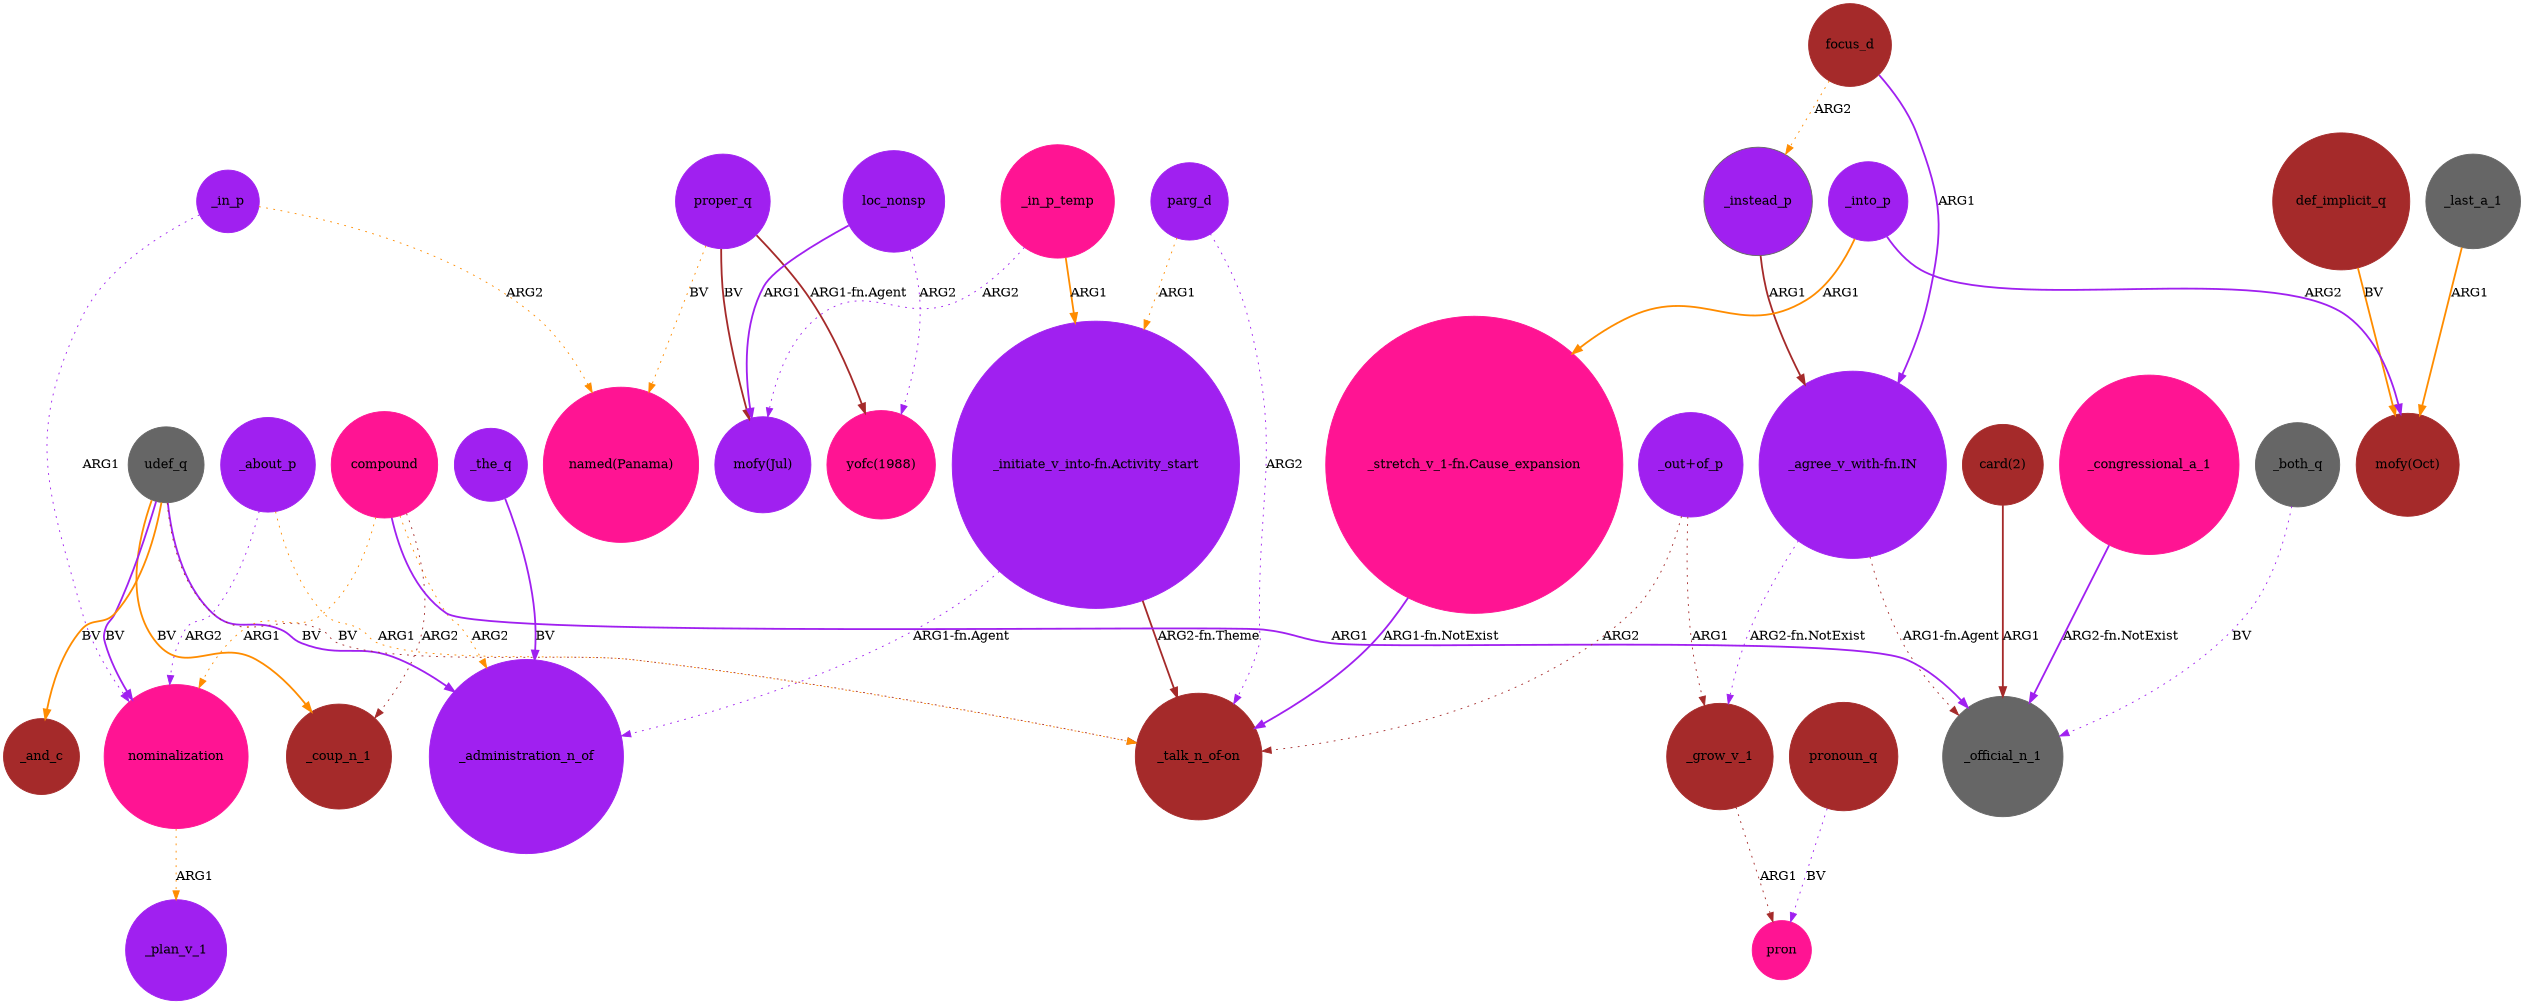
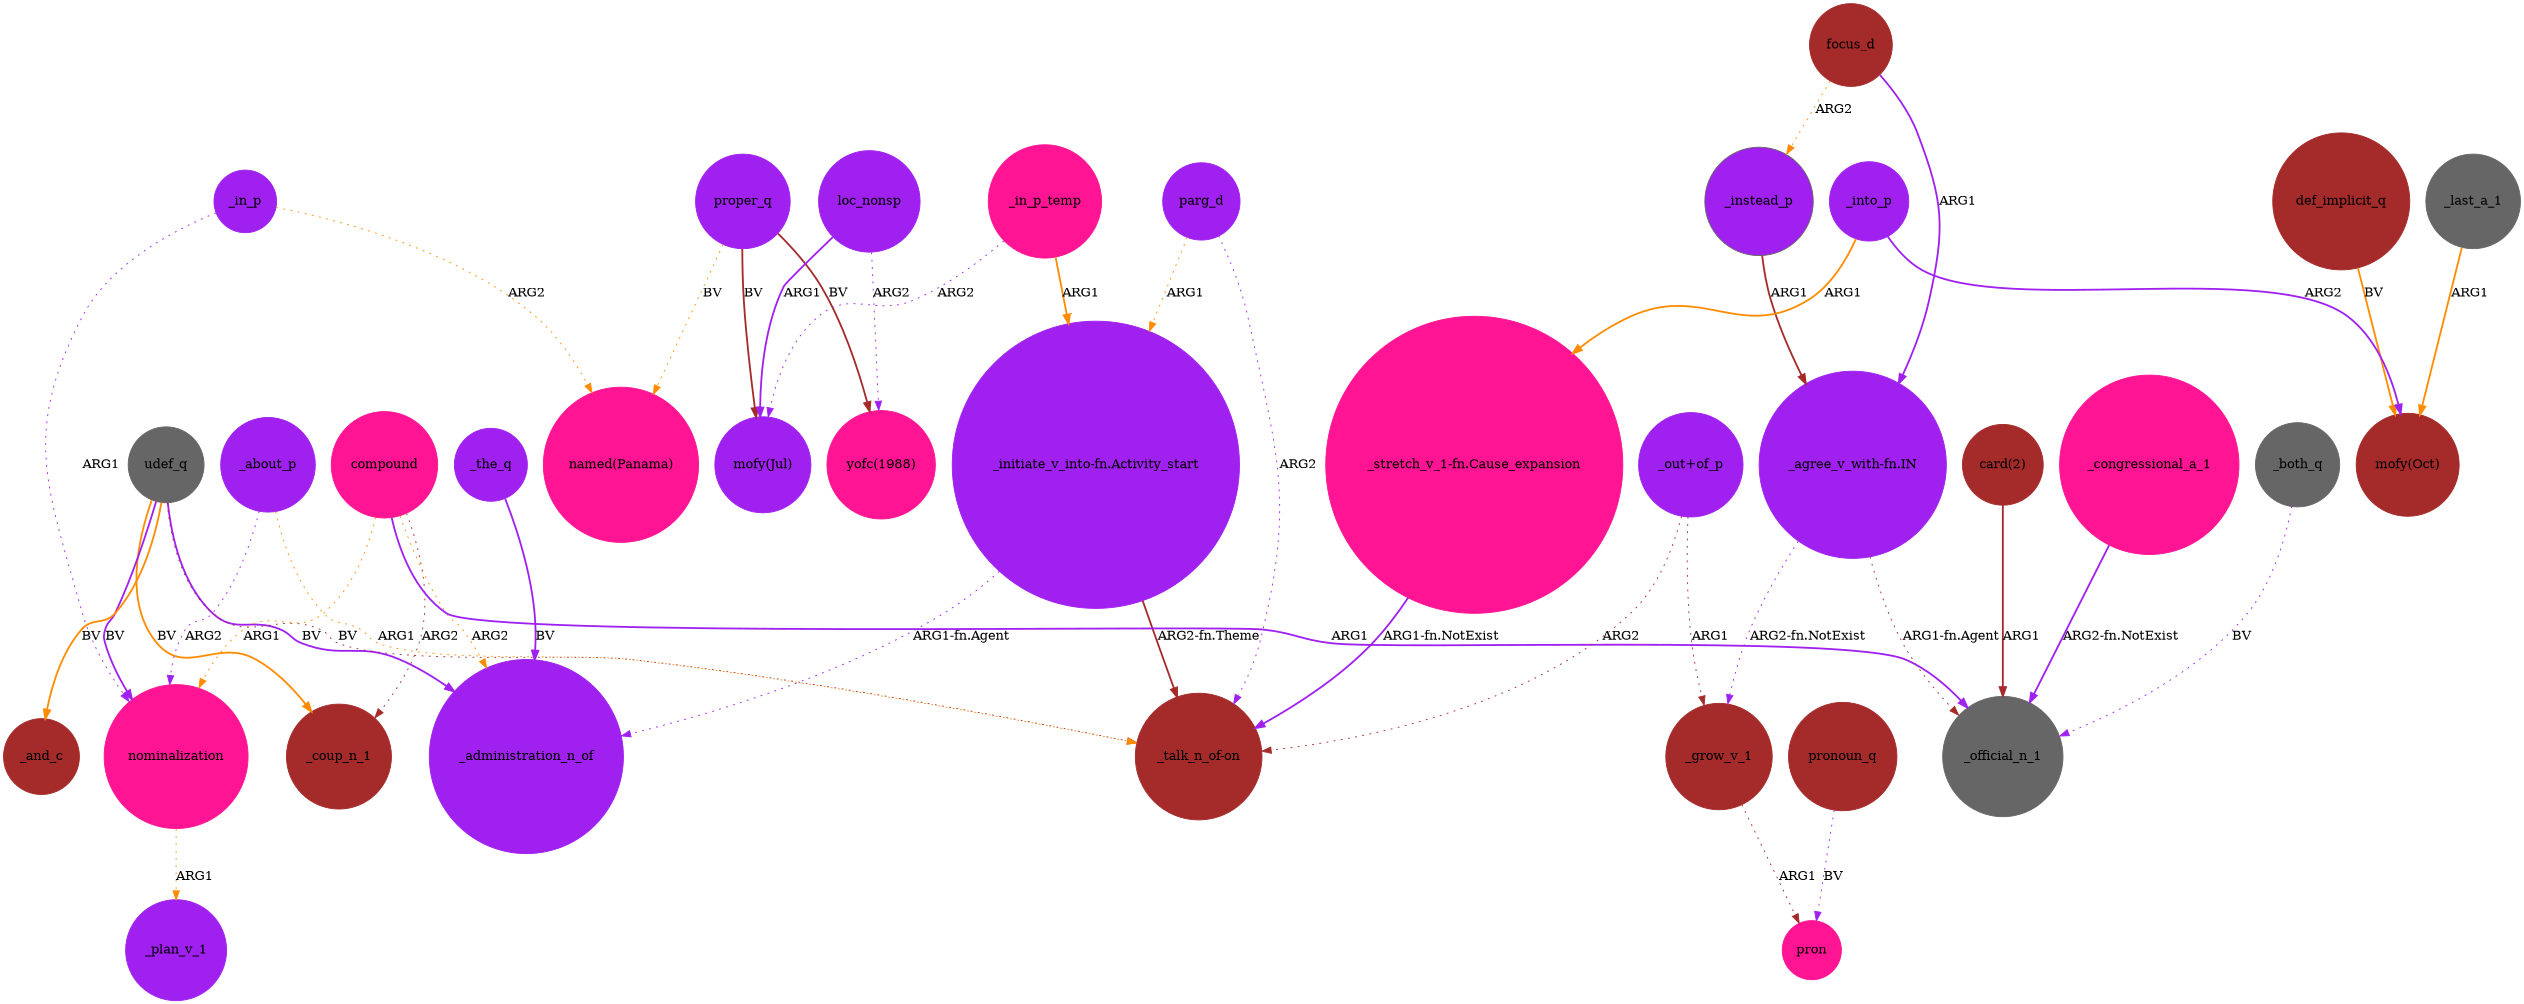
(858, 293) -> (838, 293)
